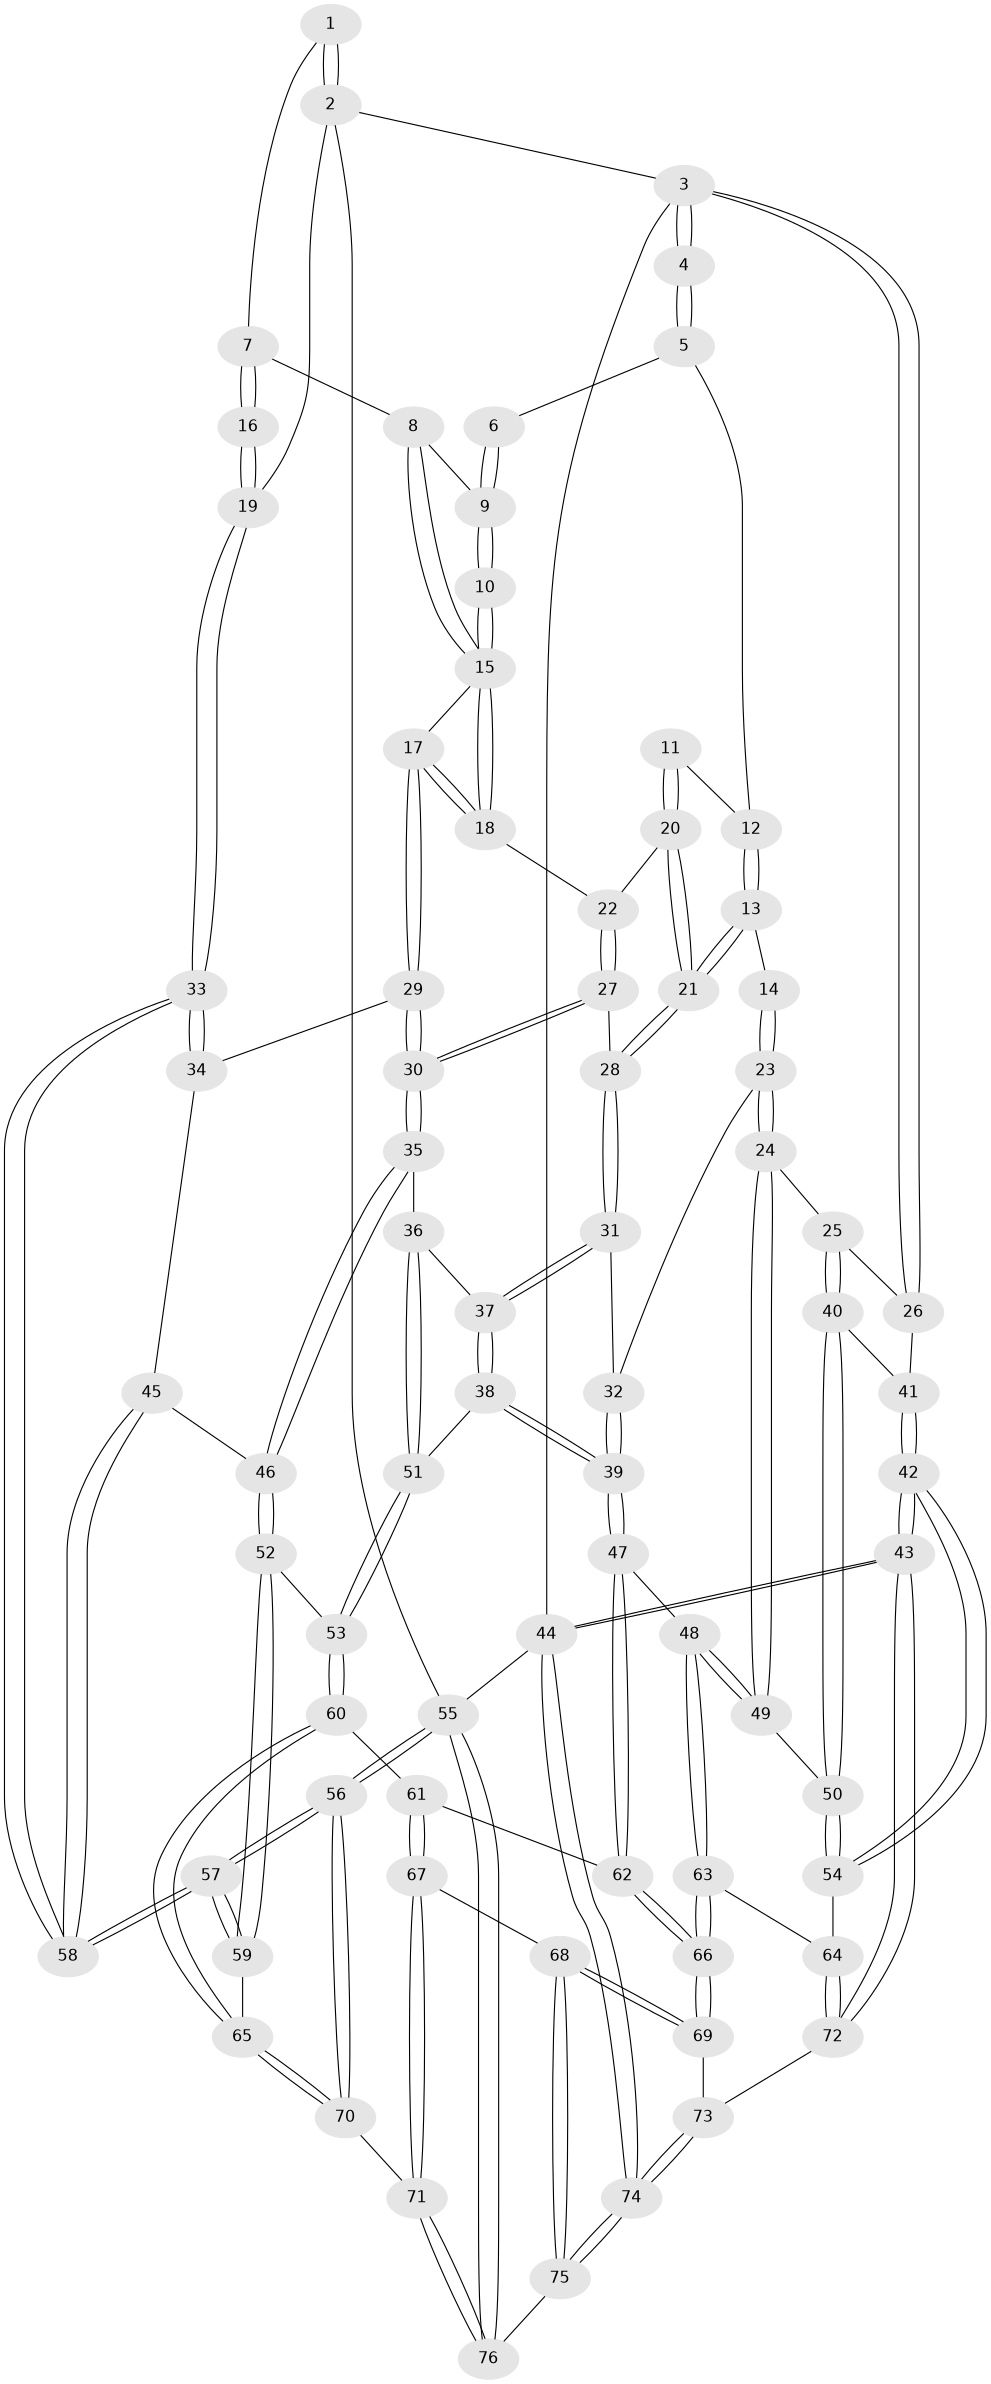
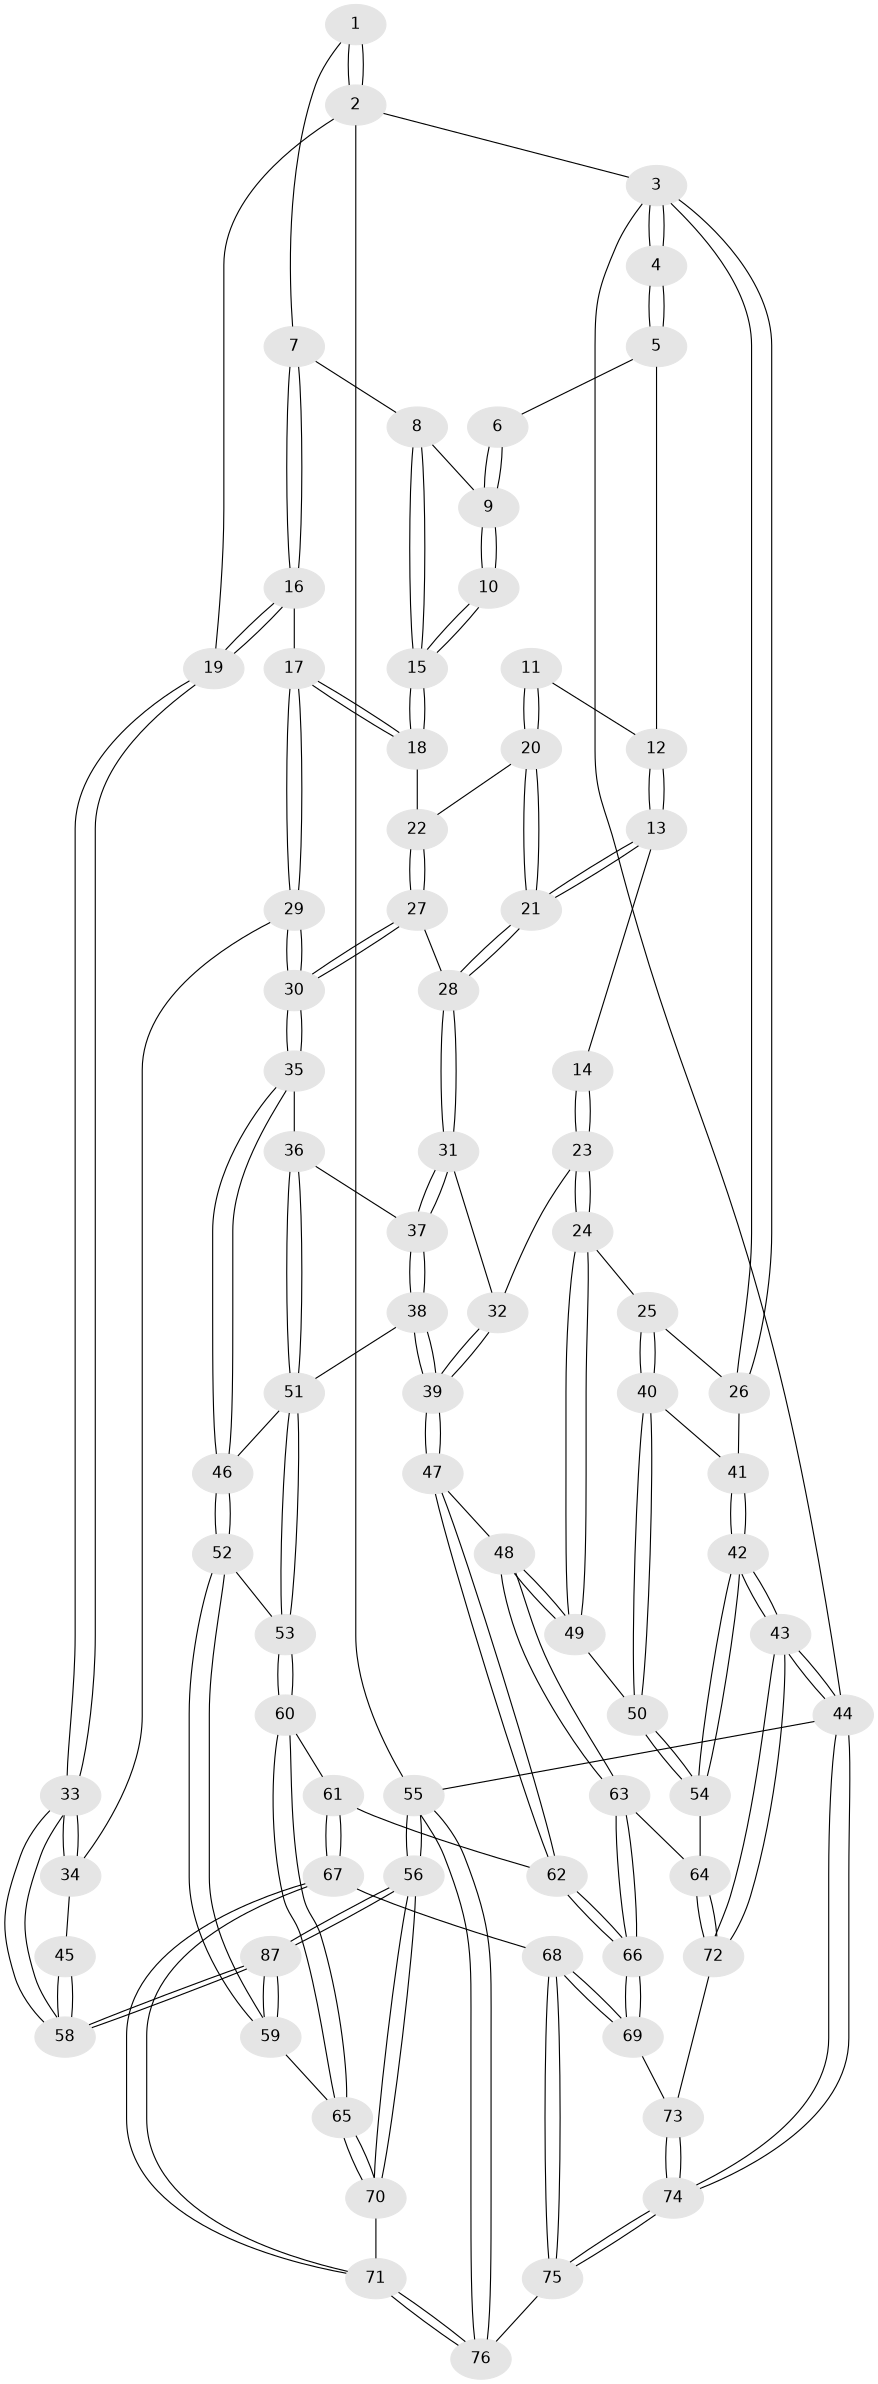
(449, 709) -> (294, 628)
(209, 1433) -> (258, 1433)
(211, 1876) -> (271, 1957)
